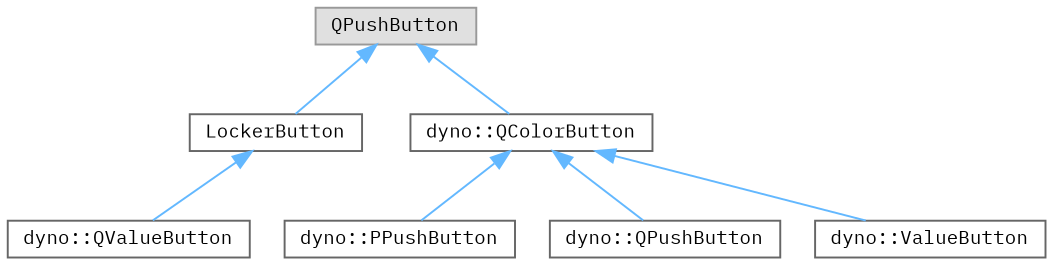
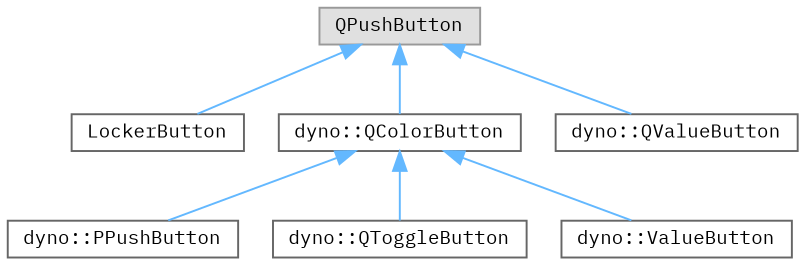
(194, 191) -> (547, 83)
(665, 239) -> (400, 239)
